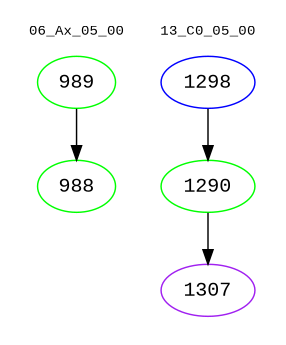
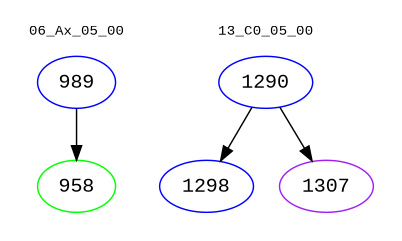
(77, 82) -> (77, 82)
(208, 127) -> (240, 128)
(77, 186) -> (77, 186)
(208, 186) -> (266, 82)
